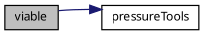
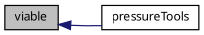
(74, 10) -> (86, 26)
